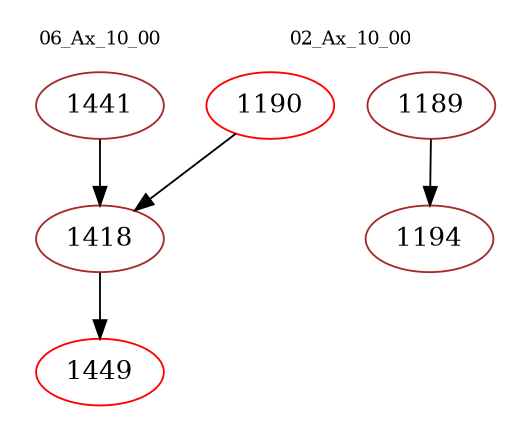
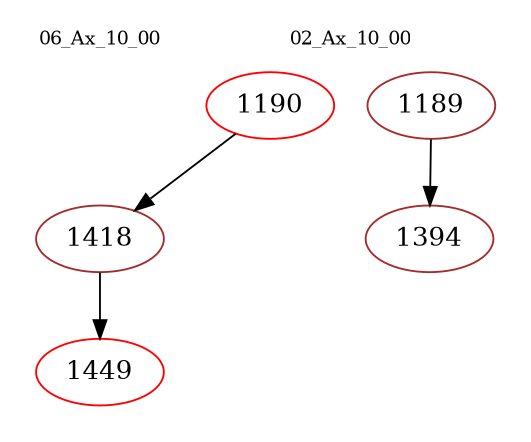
(100, 106) -> none
(430, 239) -> (430, 239)
